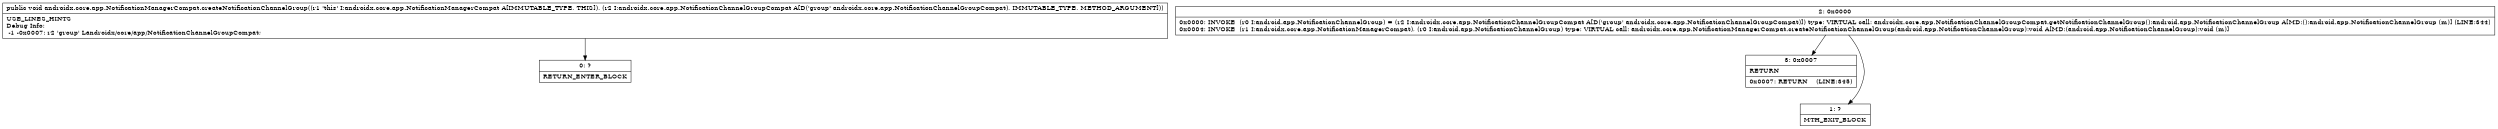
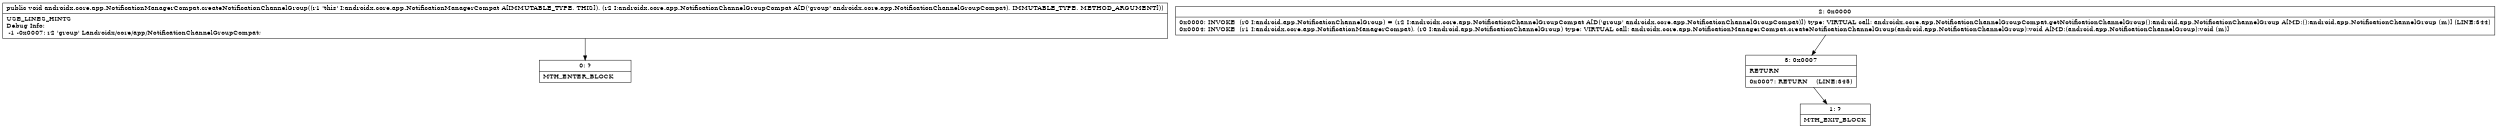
(1864, 68) -> (1819, 94)
(585, 77) -> (578, 77)
